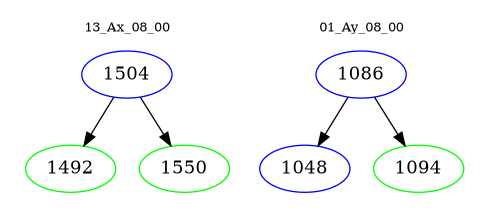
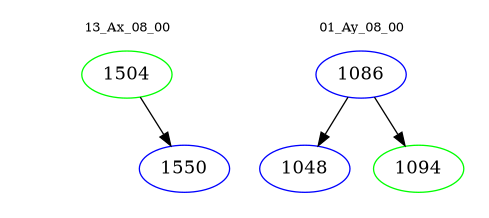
(127, 75) -> (127, 75)
(71, 169) -> none
(184, 169) -> (184, 169)
